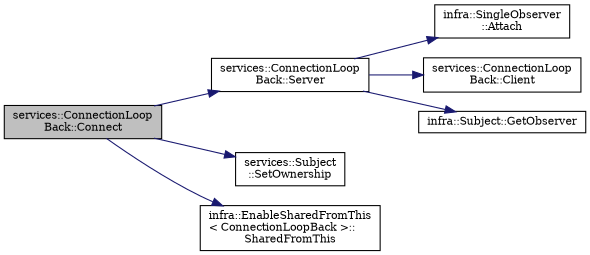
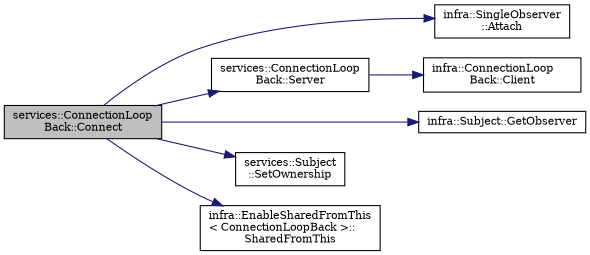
(391, 50) -> (255, 34)
(502, 75) -> (502, 75)
(404, 100) -> (285, 122)
